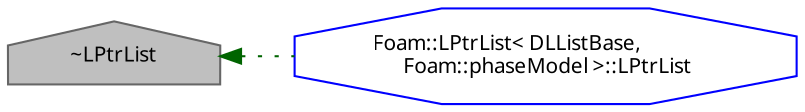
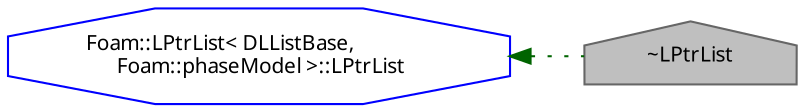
(268, 56) -> (558, 56)
